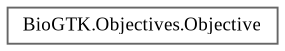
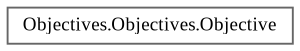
(143, 26) -> (150, 26)
